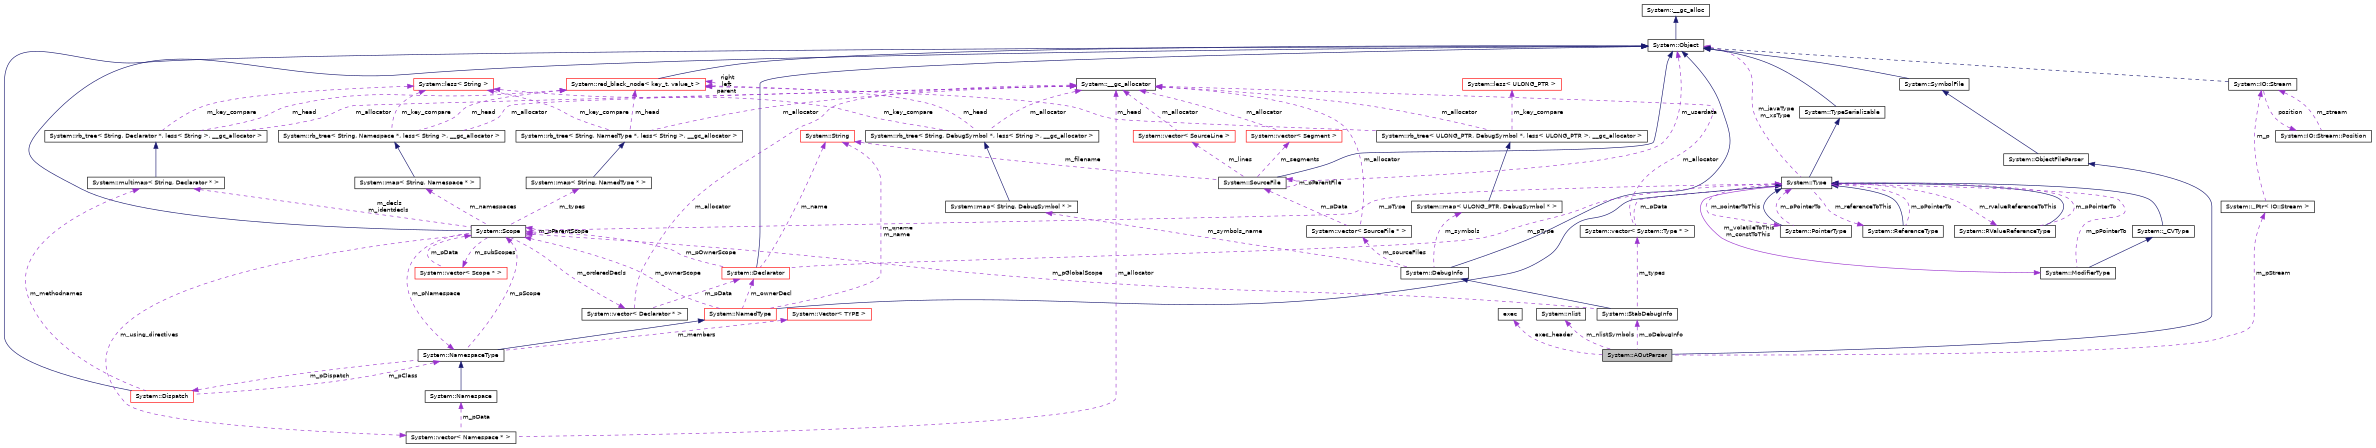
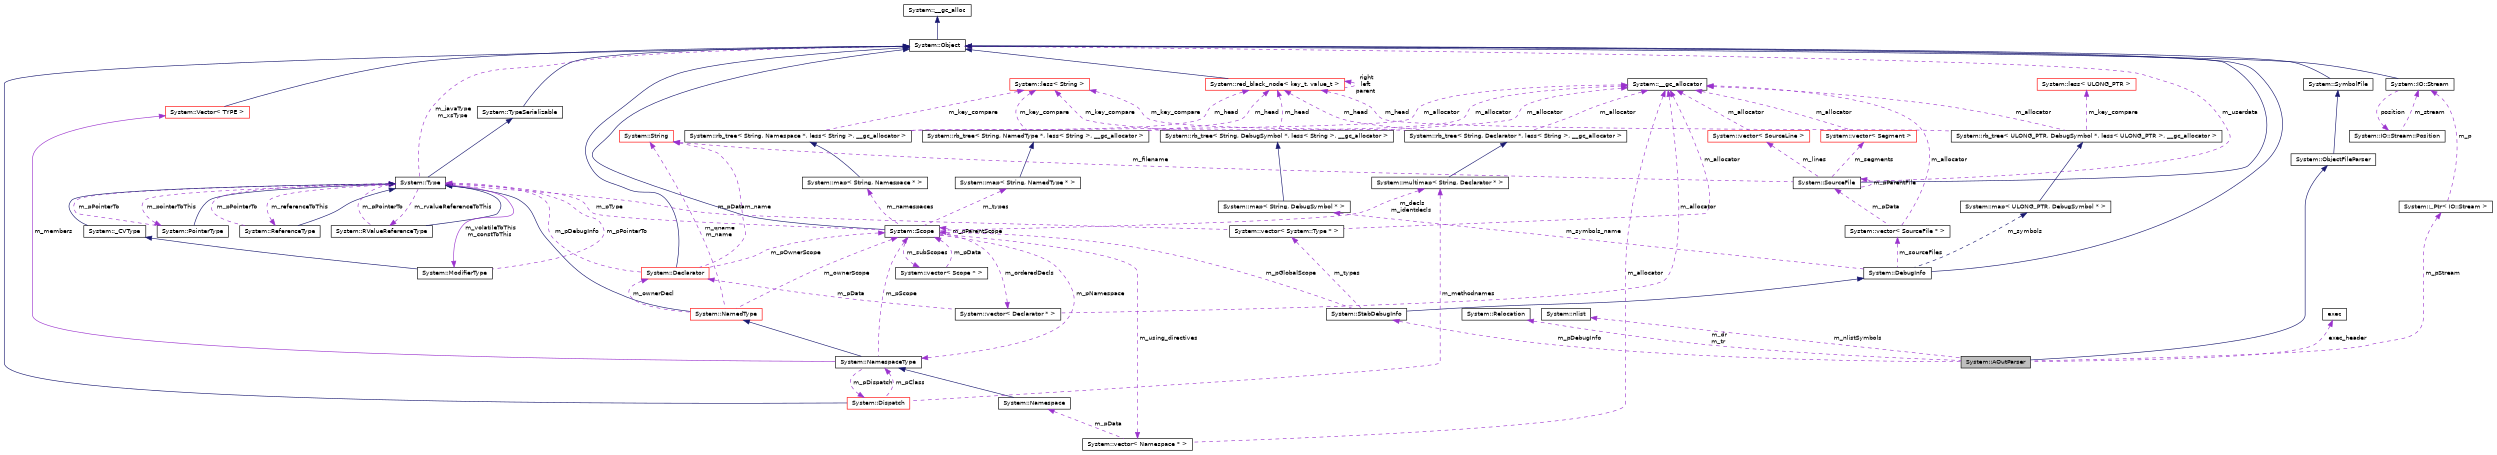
none -> (441, 60)
(1969, 65) -> (1686, 51)
(1540, 231) -> (576, 231)
(1437, 237) -> (1969, 244)
(461, 273) -> (942, 273)
none -> (1496, 314)
(643, 336) -> (284, 349)
